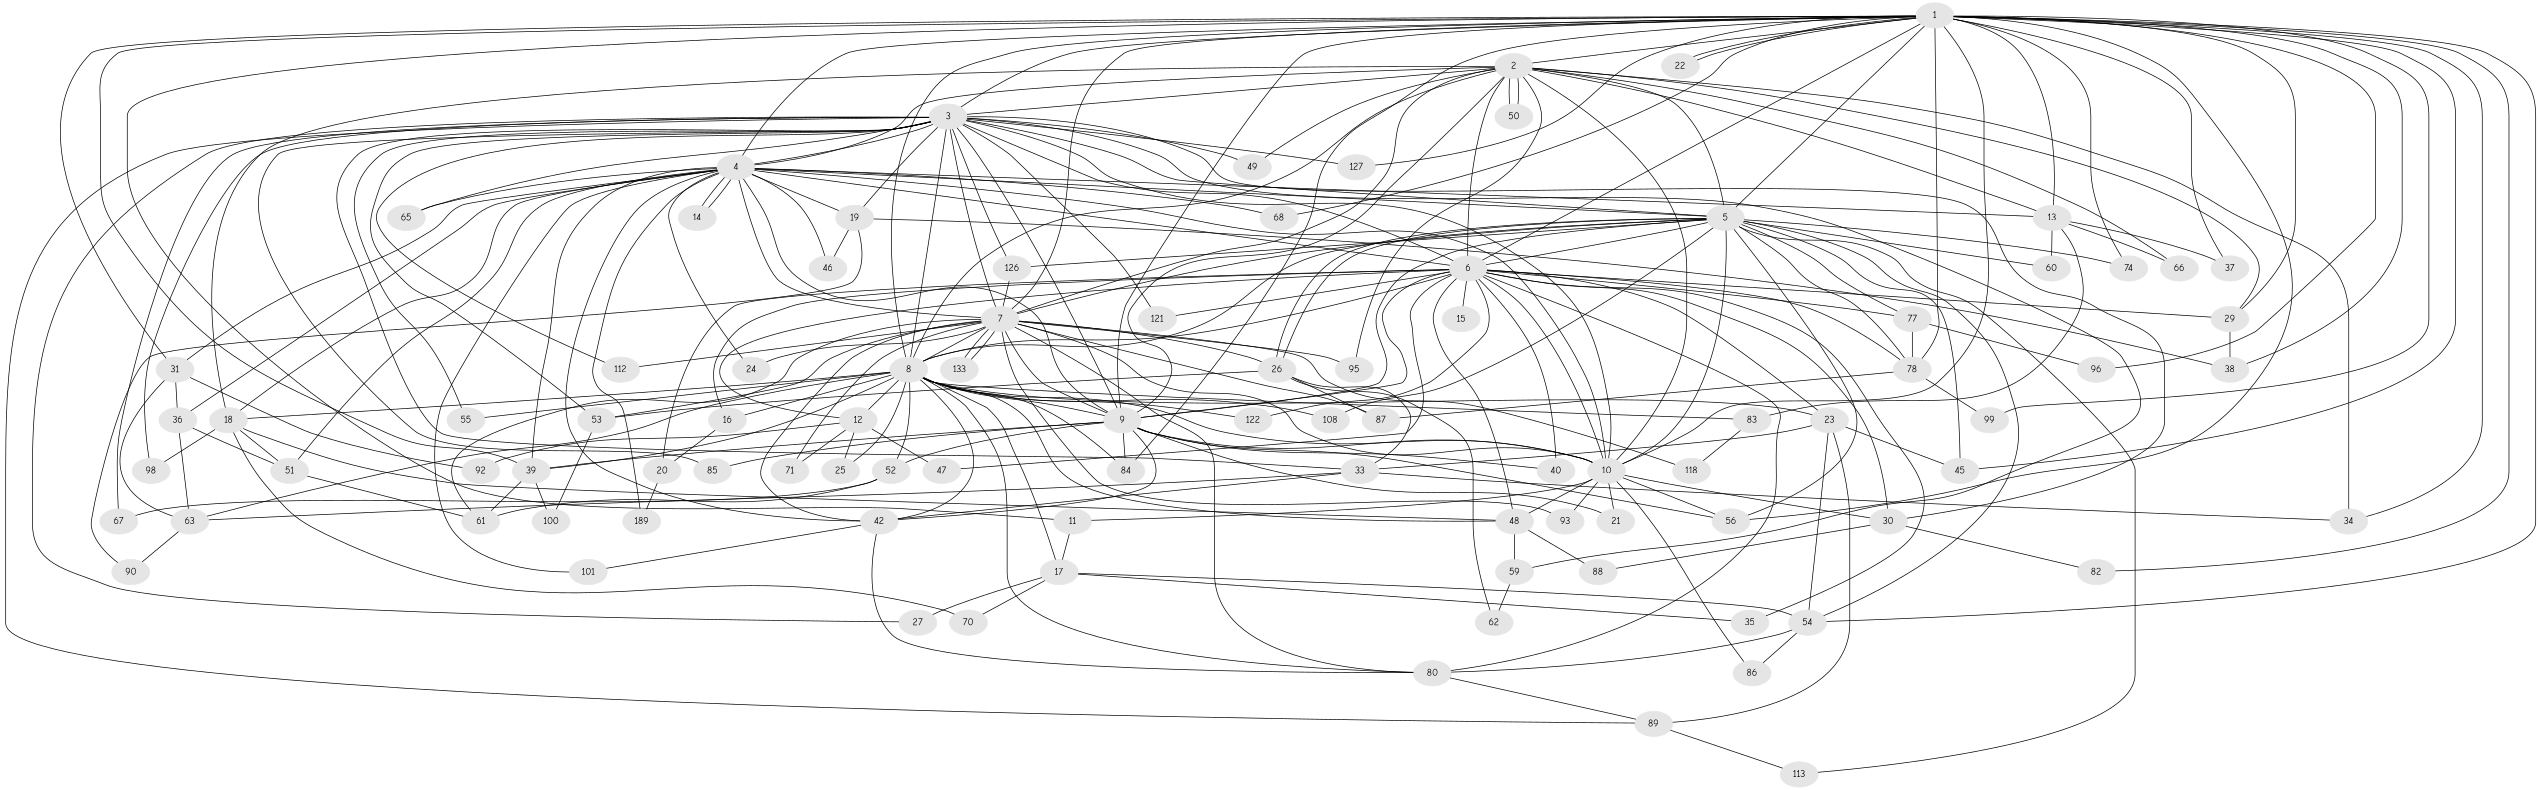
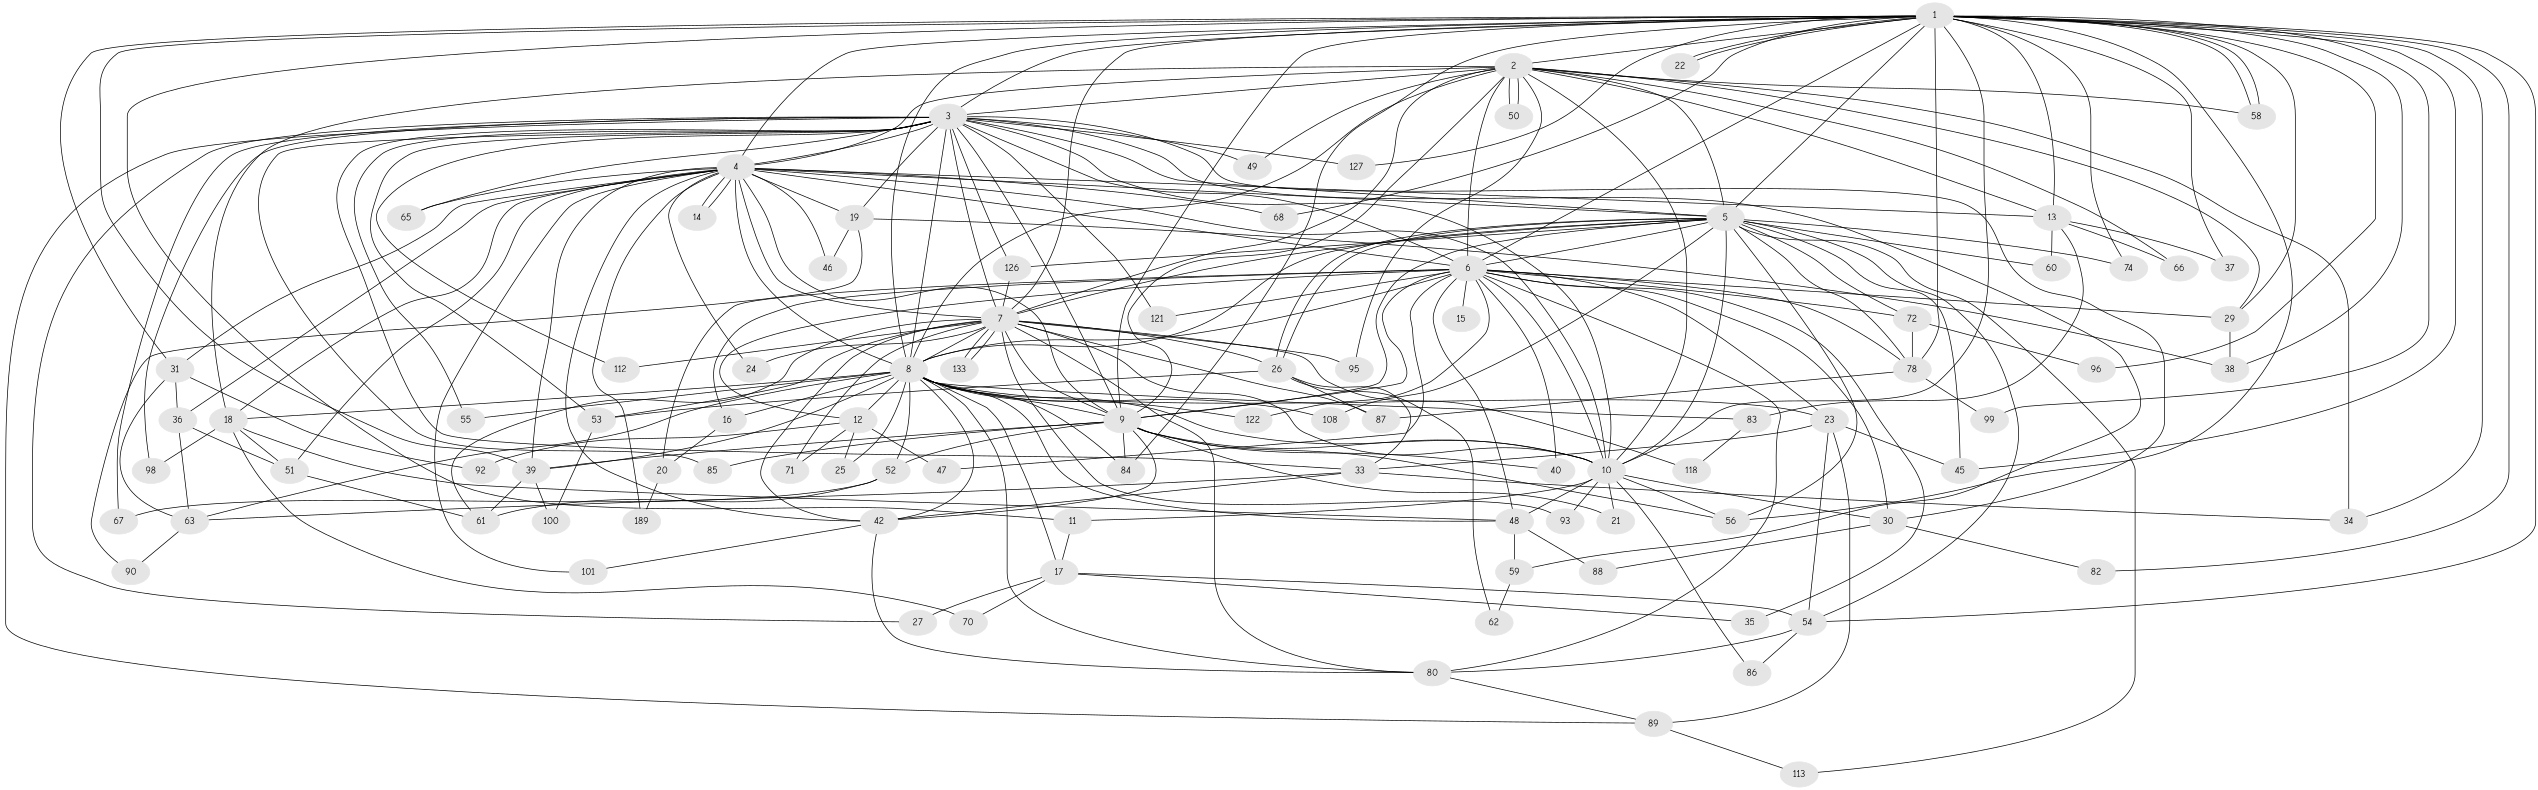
none -> (2257, 117)
none -> (784, 303)
(1912, 319) -> (1912, 319)
